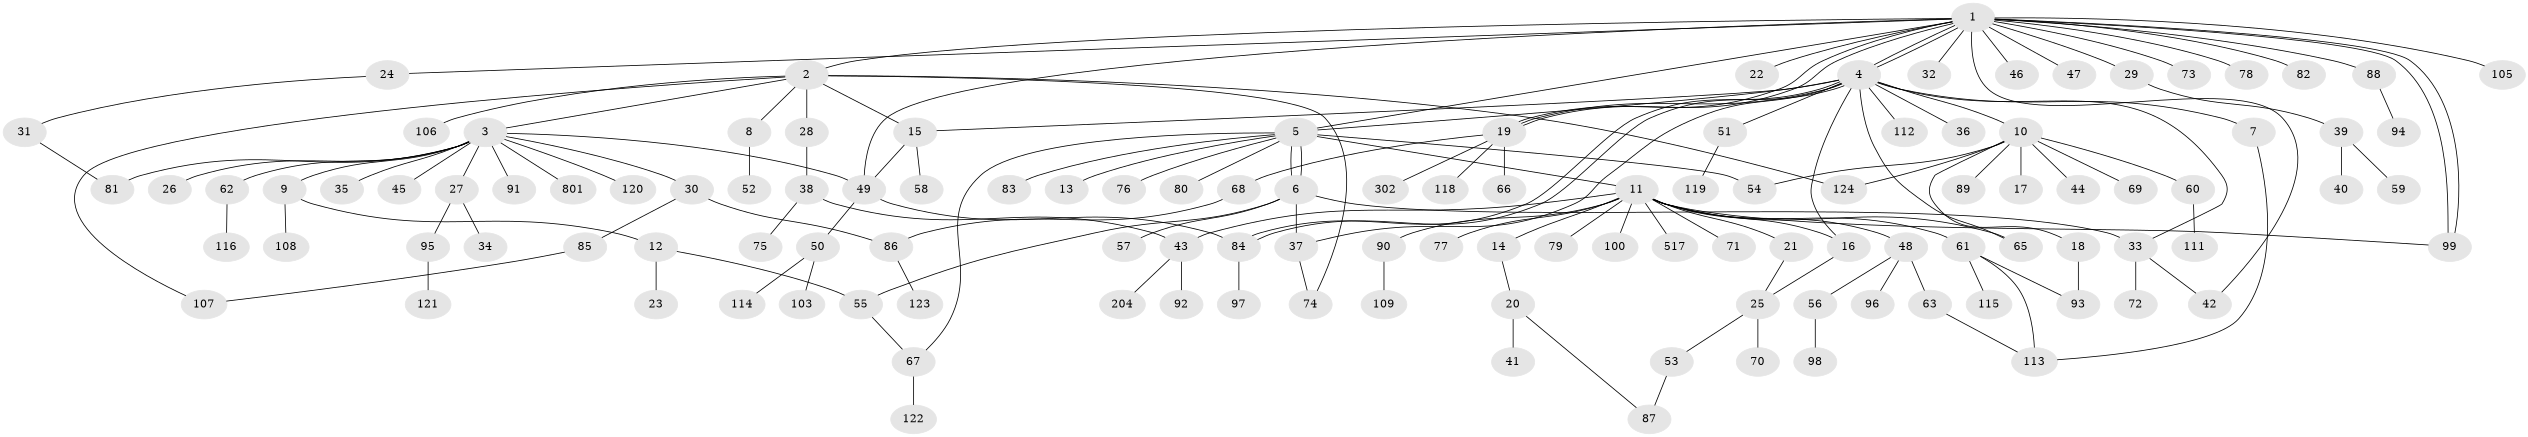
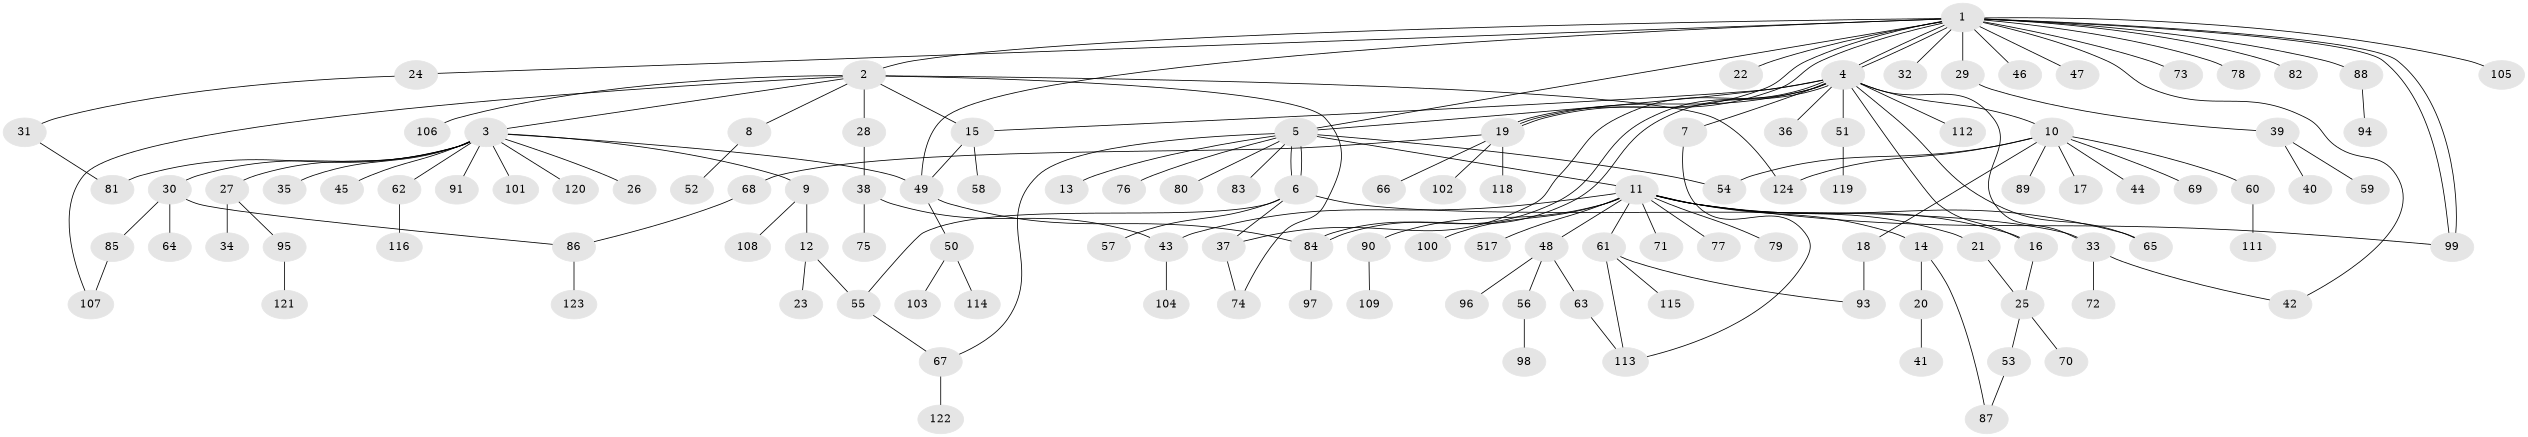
(573, 190) -> (516, 190)
(1386, 190) -> (1443, 190)
none -> (170, 247)
(1122, 305) -> (1166, 305)
(1181, 305) -> none
(1581, 362) -> (1965, 330)
